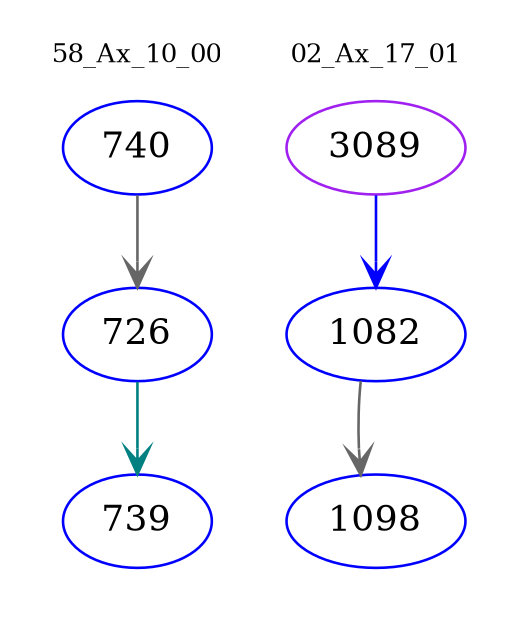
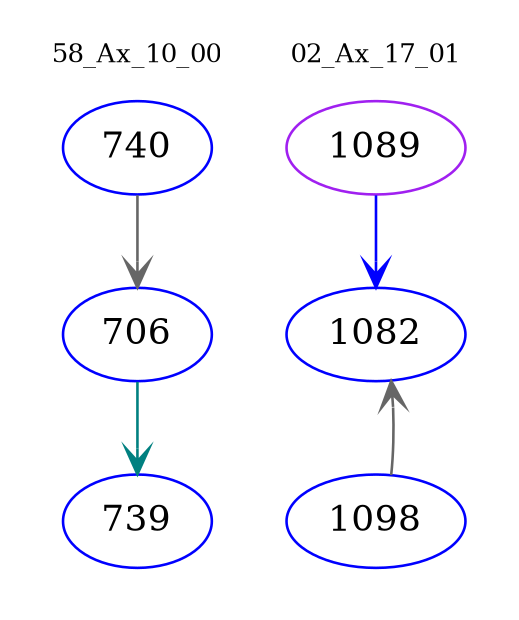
(376, 148) -> (376, 148)
(137, 335) -> (137, 335)
(359, 415) -> (393, 441)
